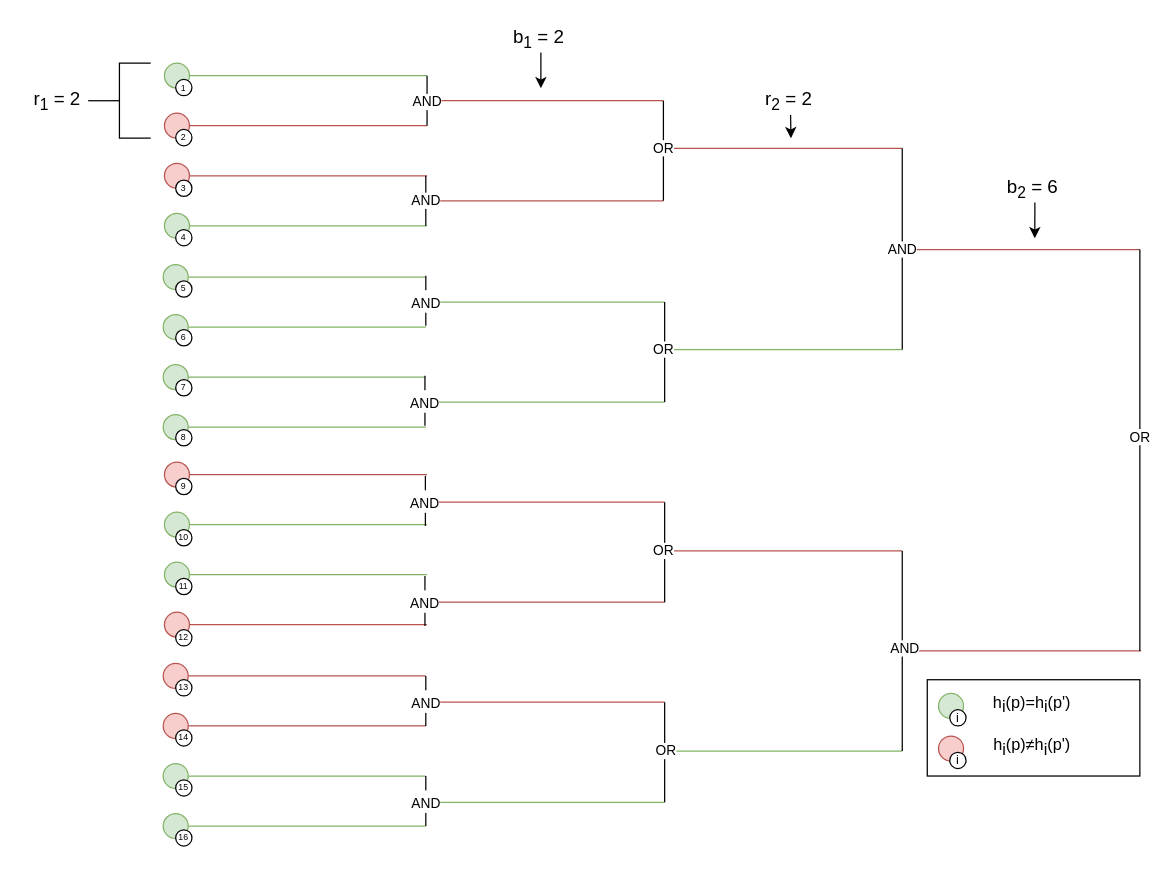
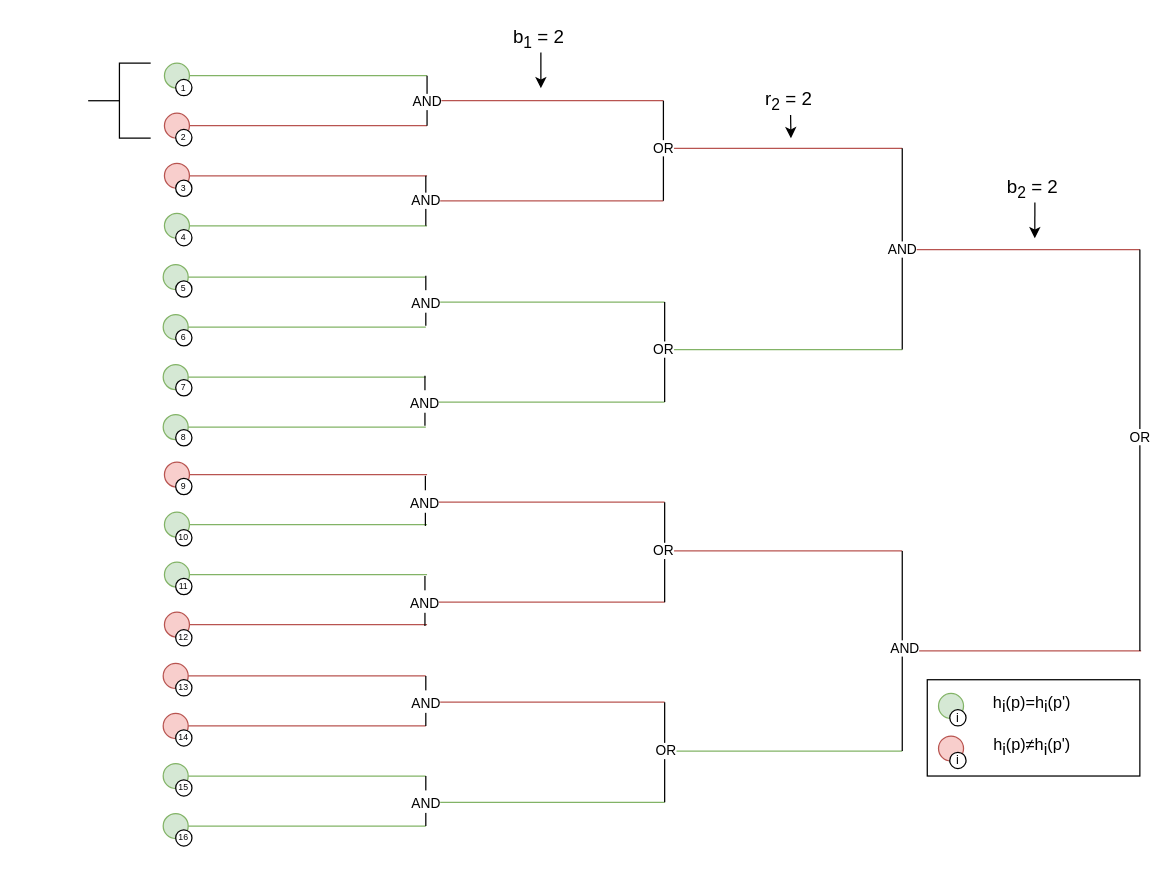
(57, 101) -> none
(1033, 188) -> (1033, 188)
